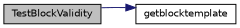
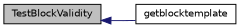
(113, 8) -> (123, 21)
